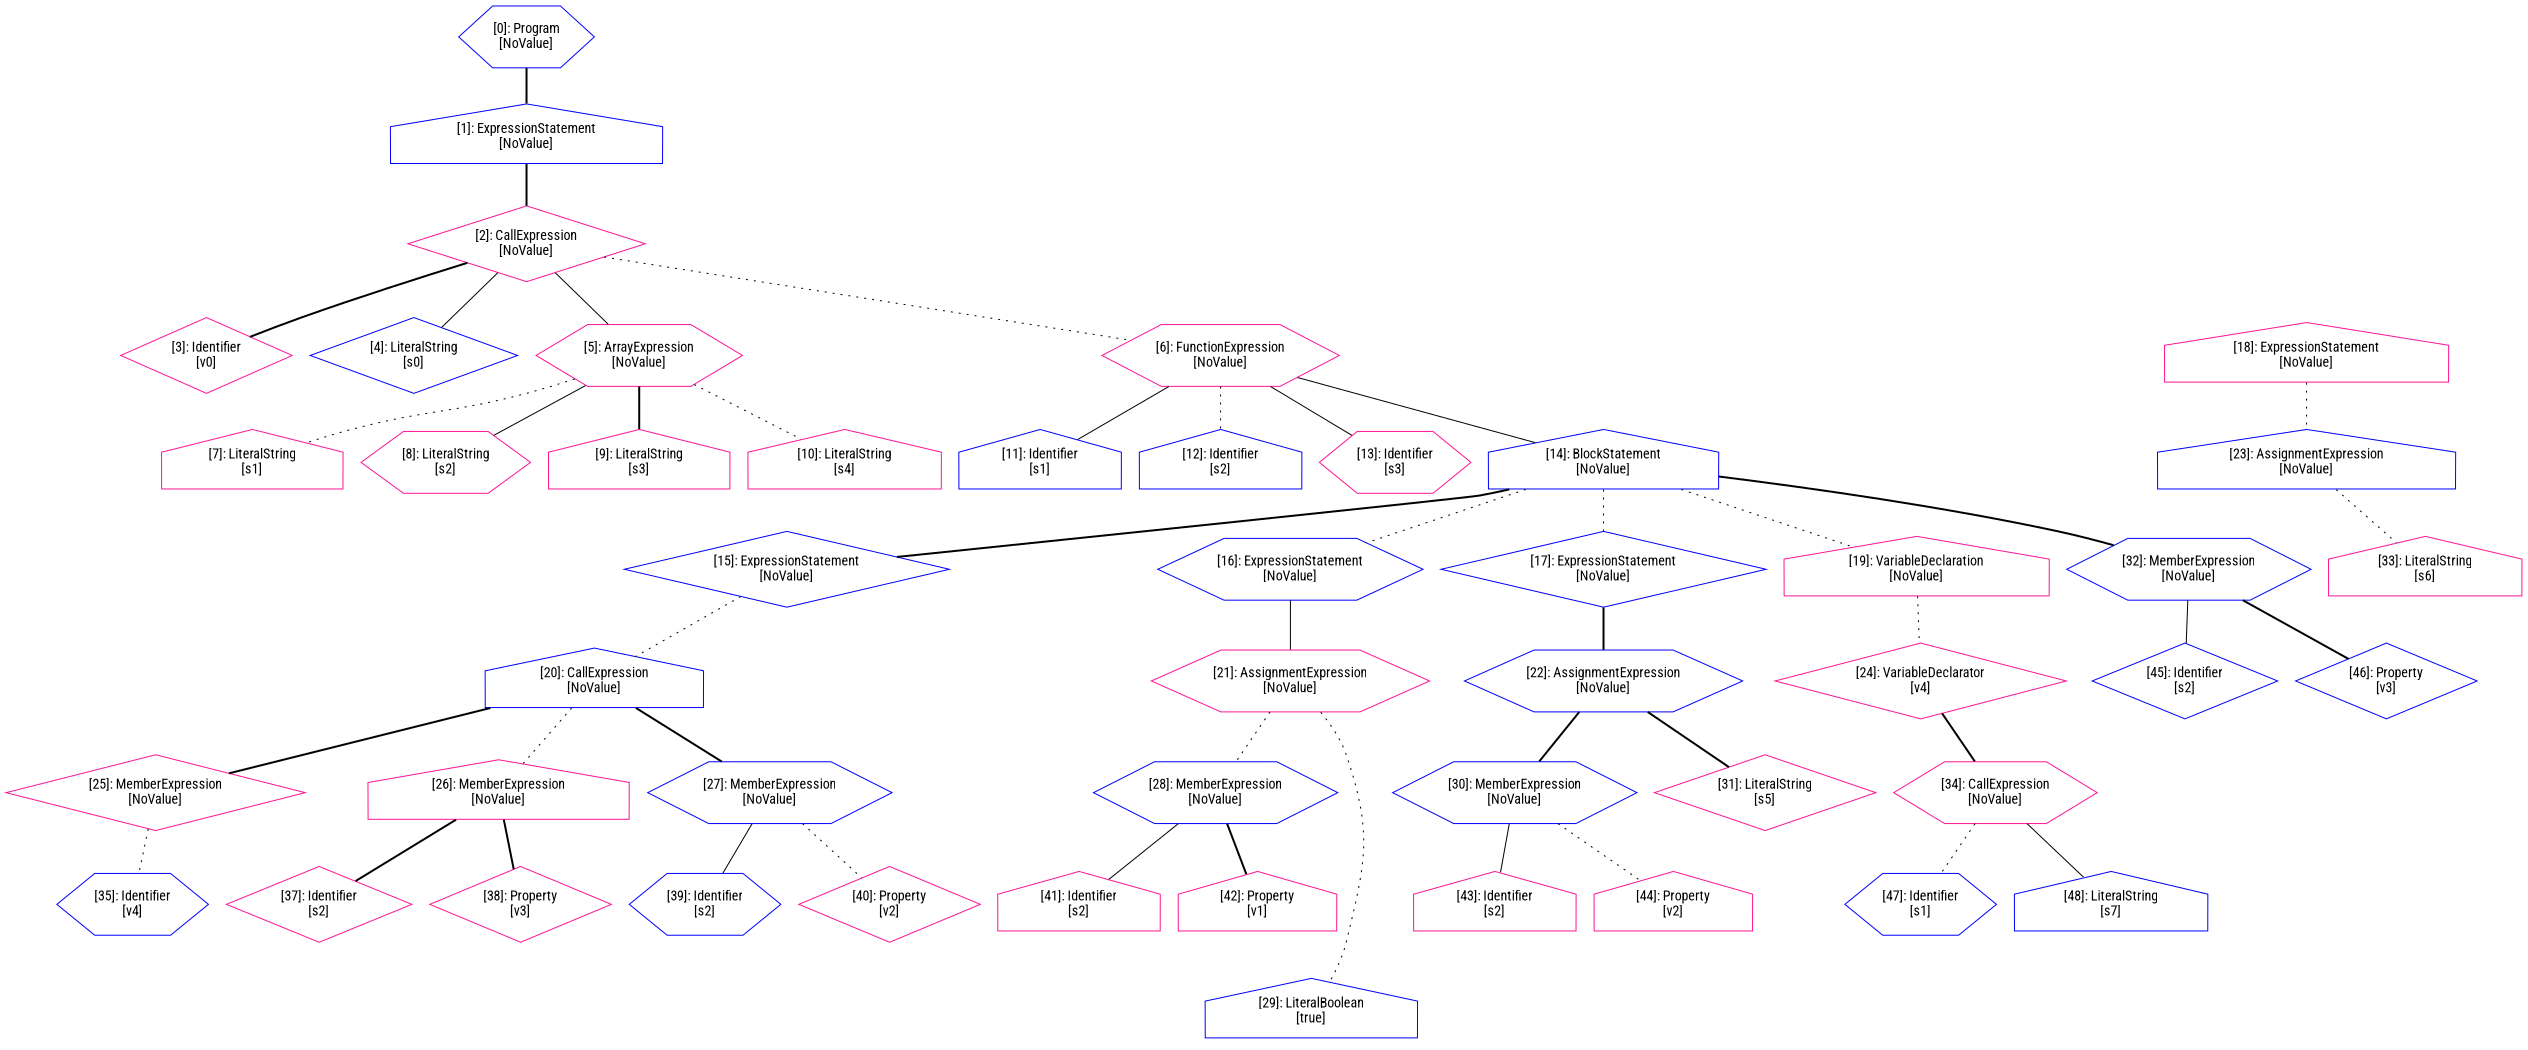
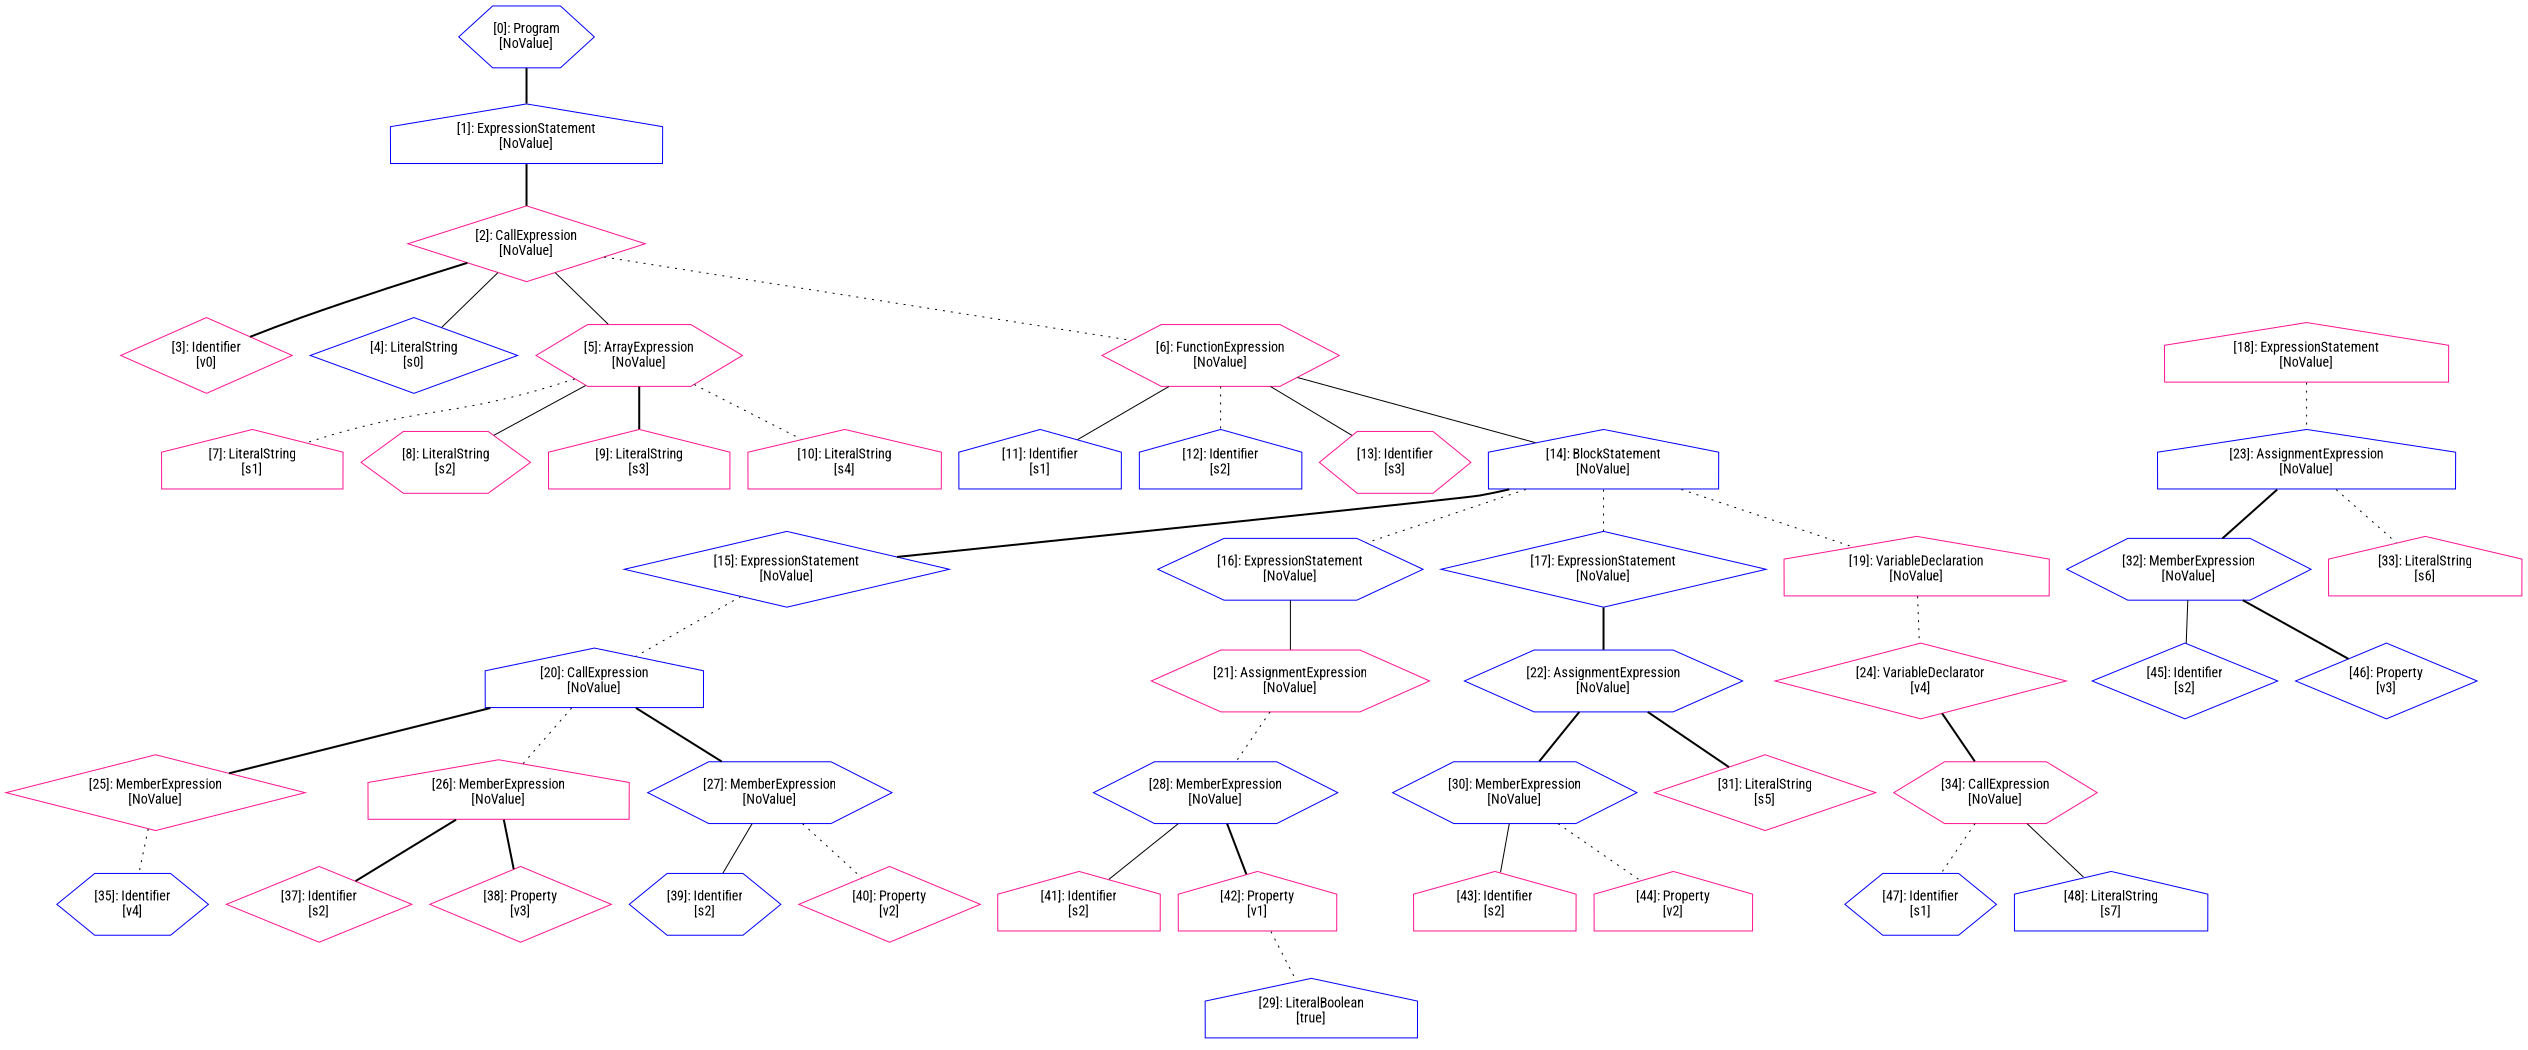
(1917, 505) -> (2250, 514)
(1364, 845) -> (1284, 956)
